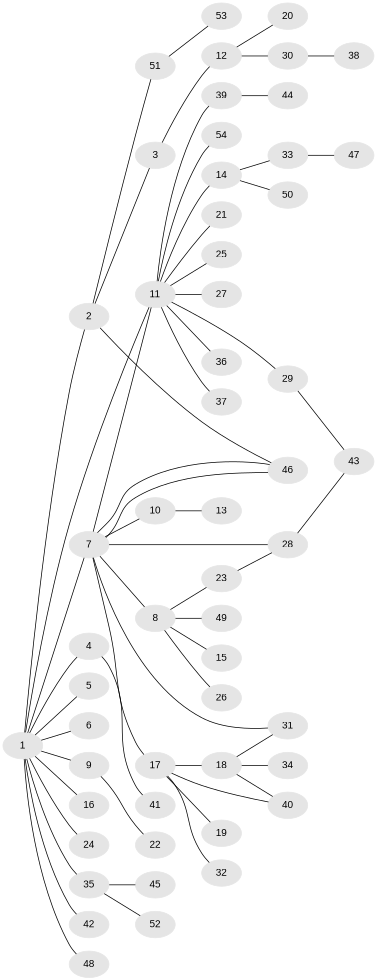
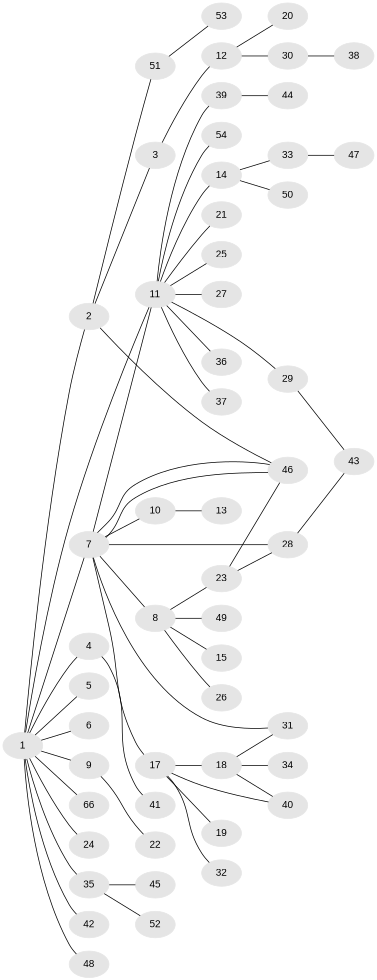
none -> (255, 525)
(89, 805) -> (89, 805)
